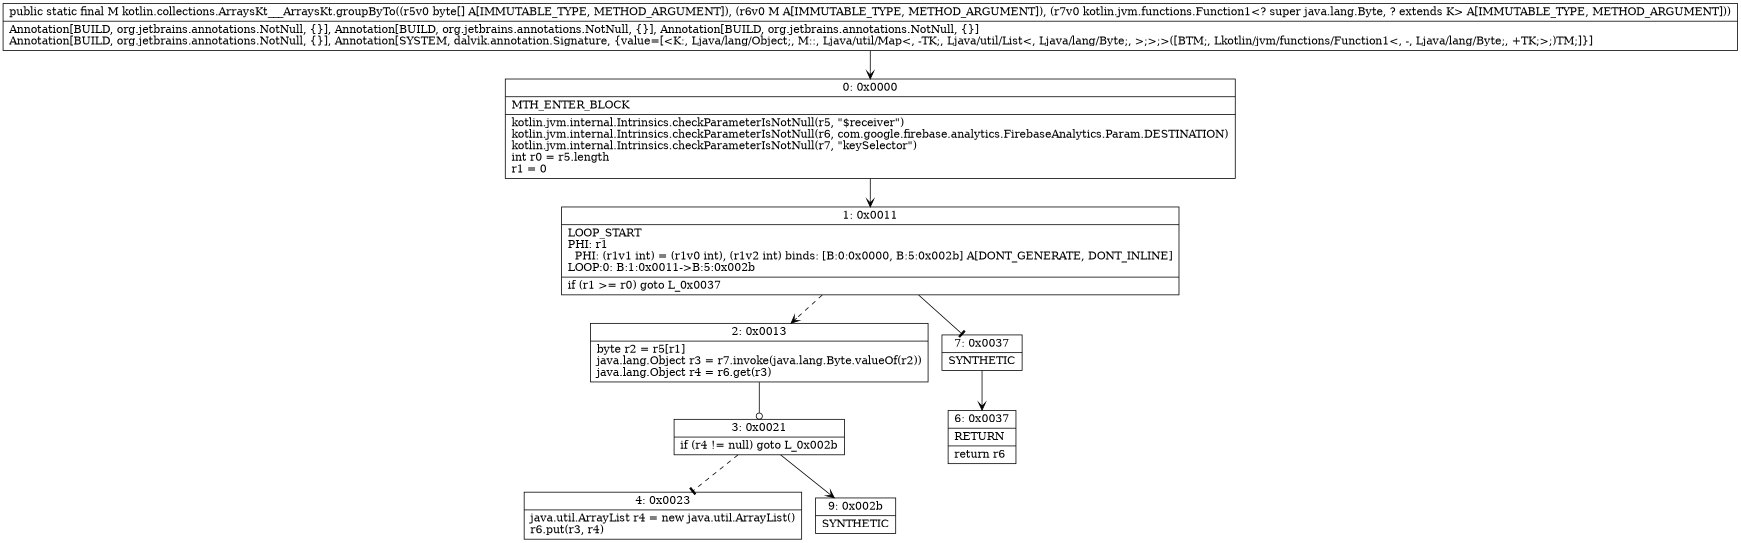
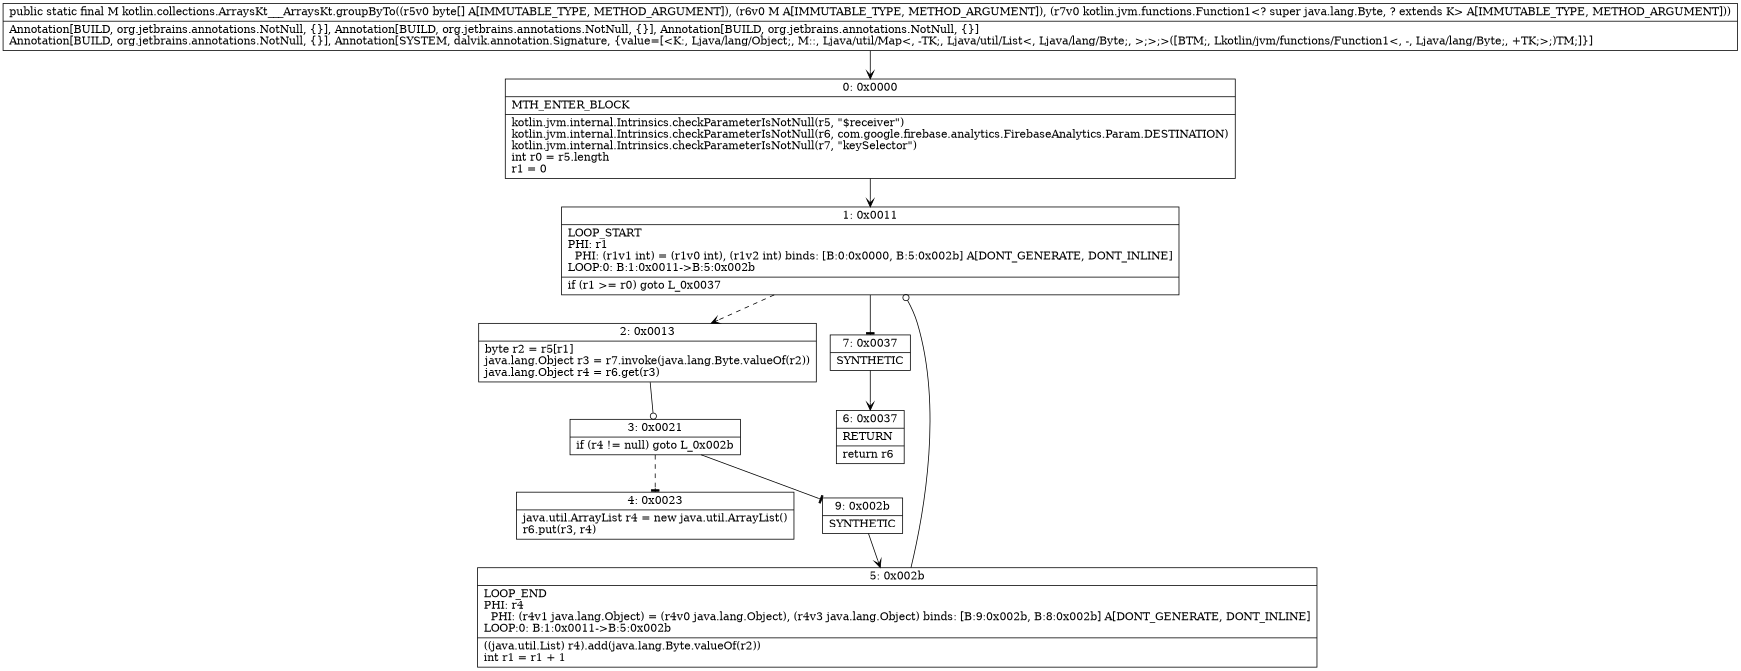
(804, 474) -> (760, 477)
none -> (897, 617)
